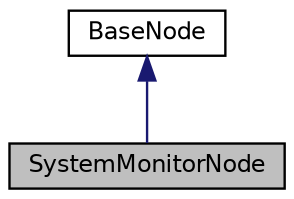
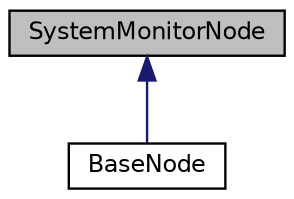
(147, 112) -> (147, 112)
